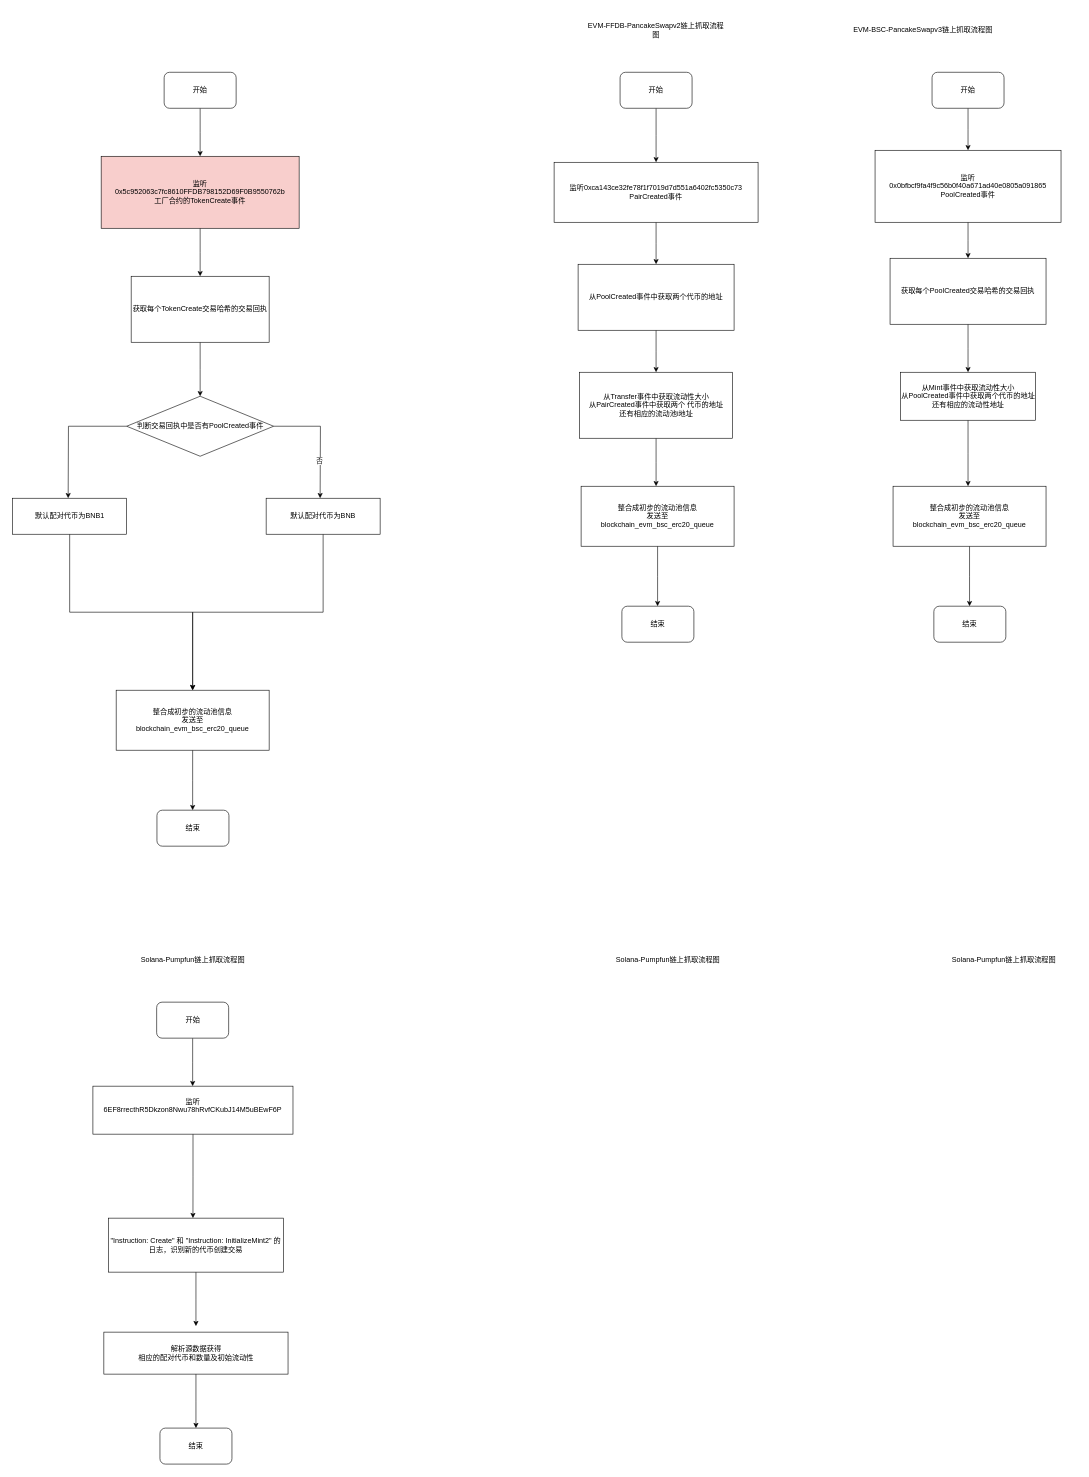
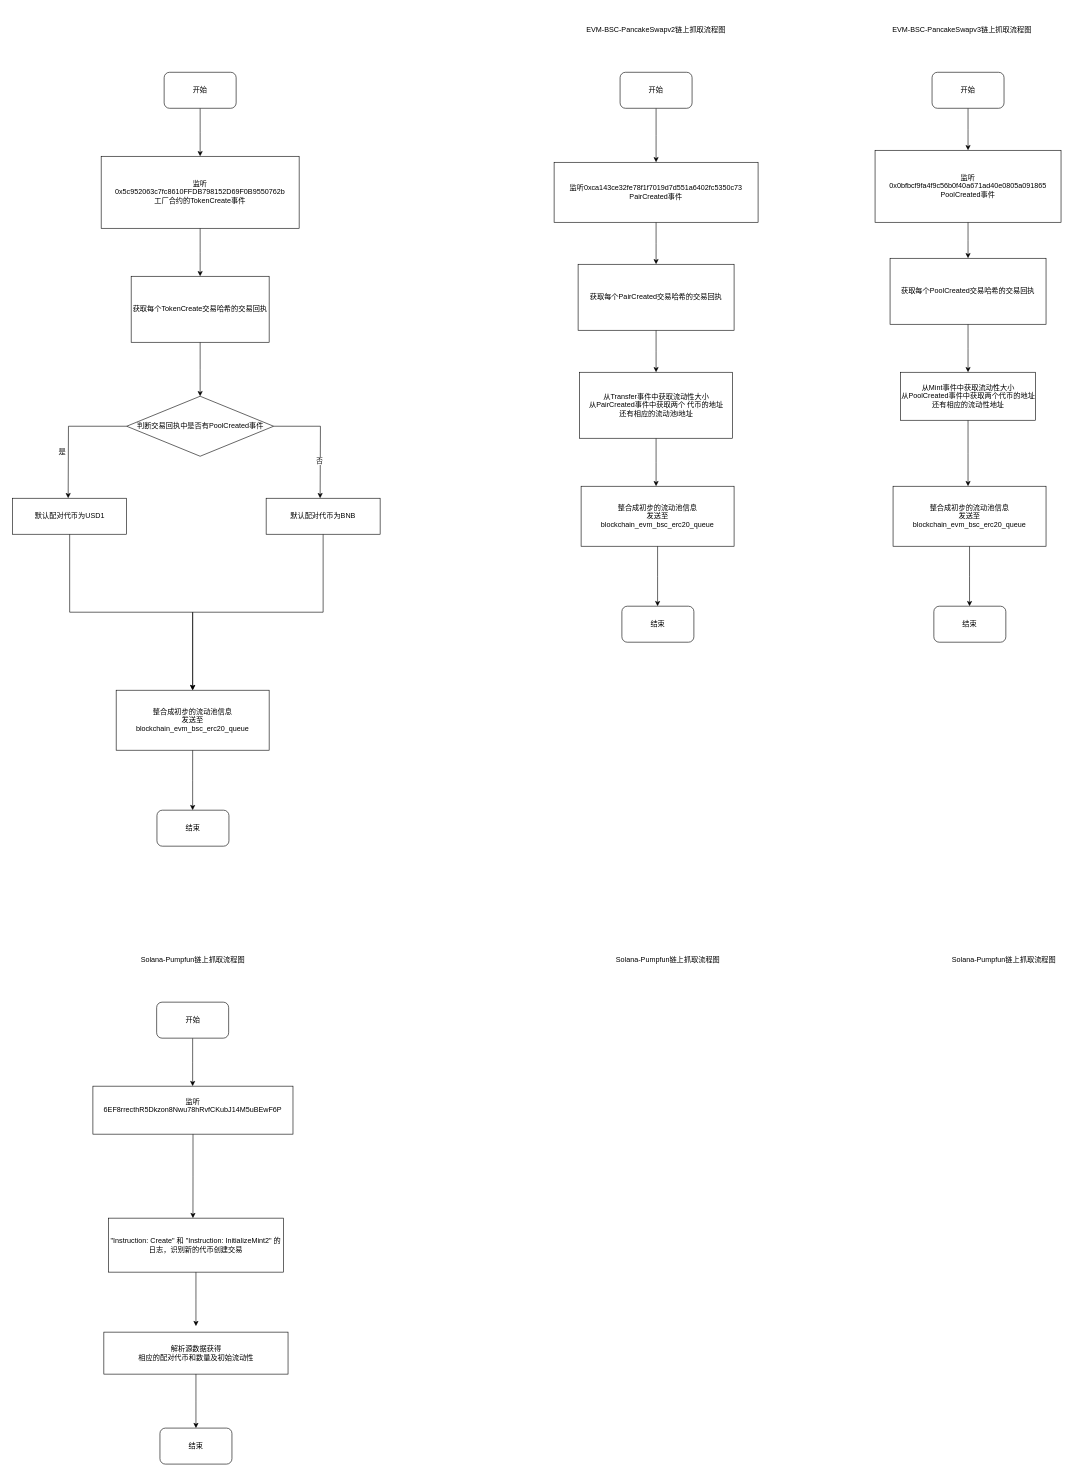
(656, 30) -> (656, 30)
(923, 30) -> (962, 30)
(200, 192) -> (200, 192)
(656, 297) -> (656, 297)
none -> (62, 452)
(70, 516) -> (70, 516)
